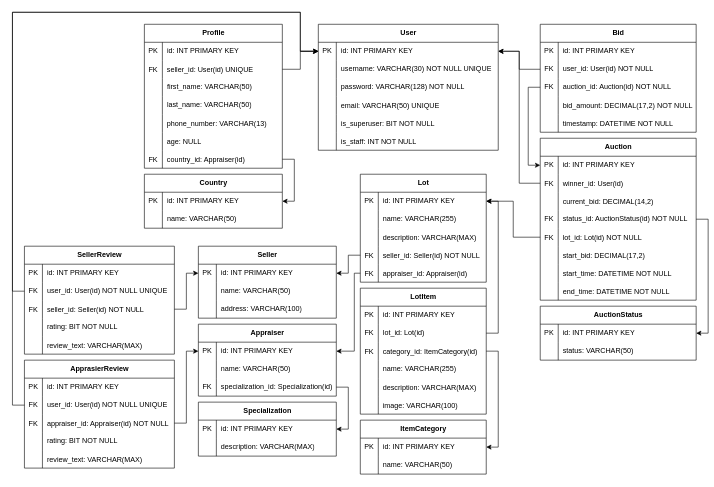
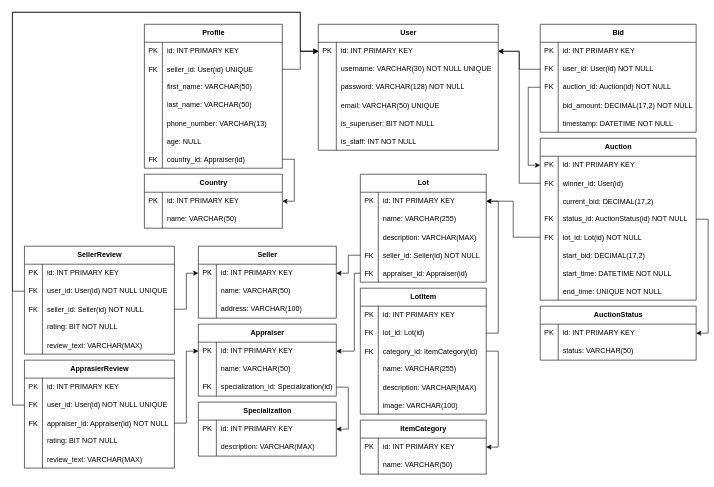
(611, 202) -> (611, 202)
(613, 292) -> (609, 292)
